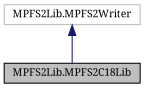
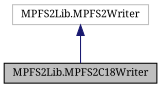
(72, 73) -> (81, 73)
